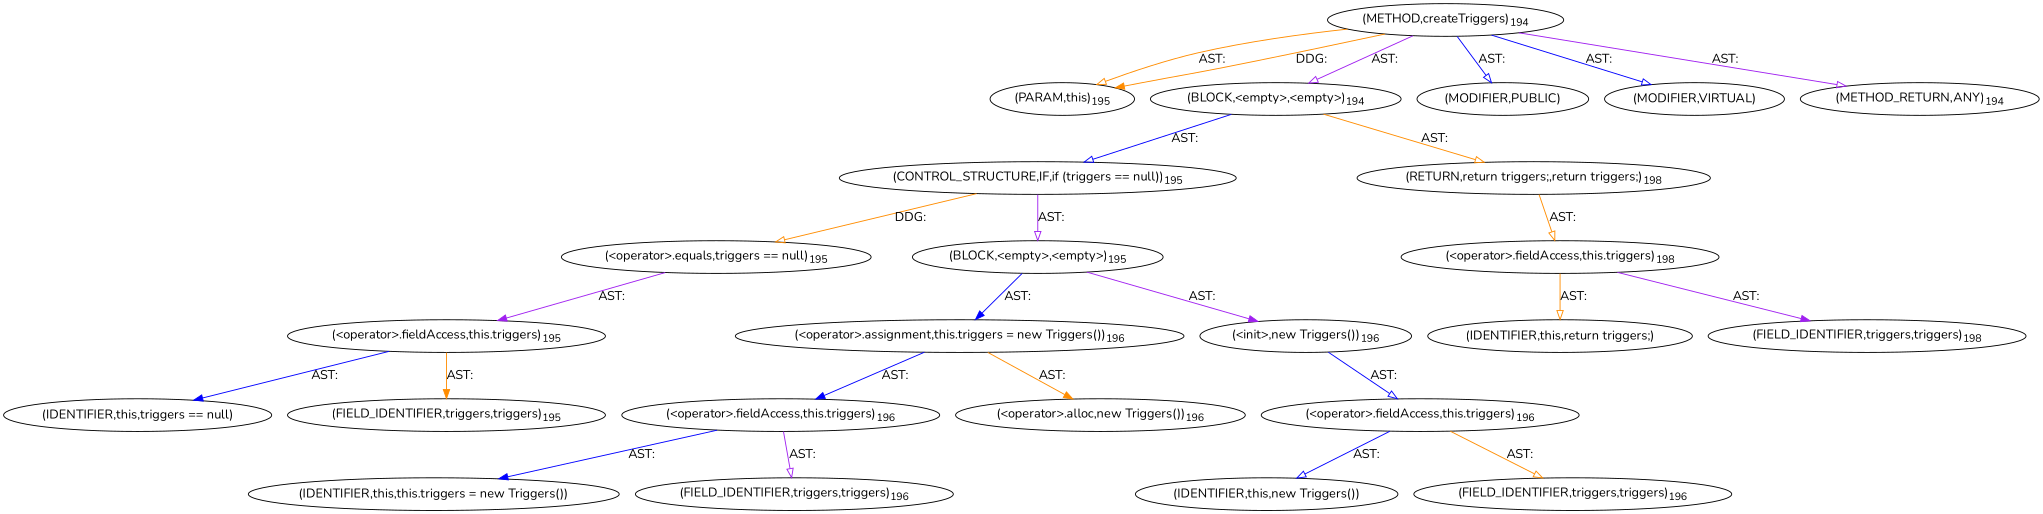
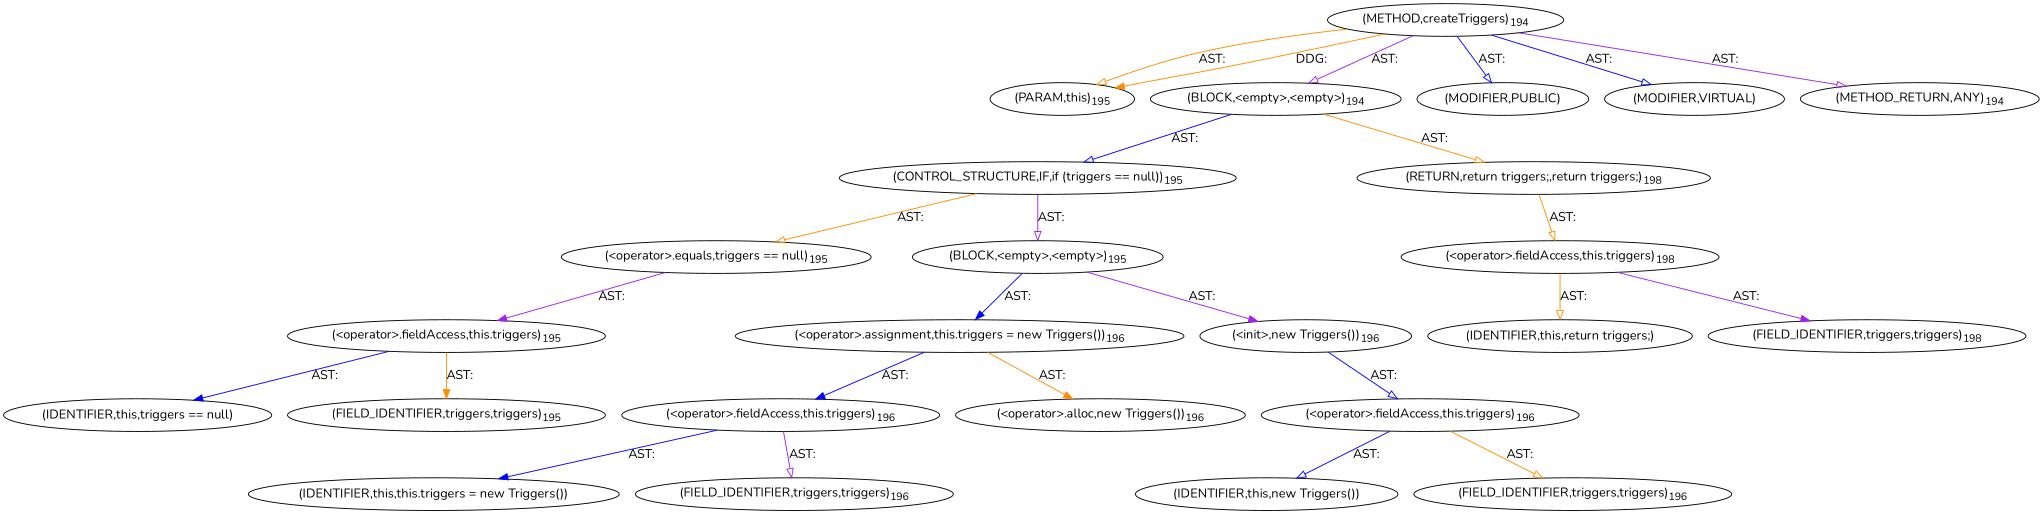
(912, 218) -> (912, 218)
